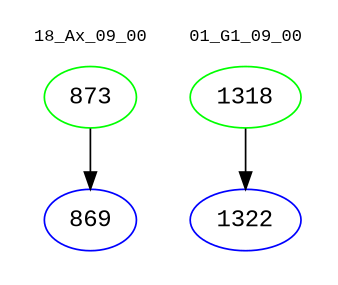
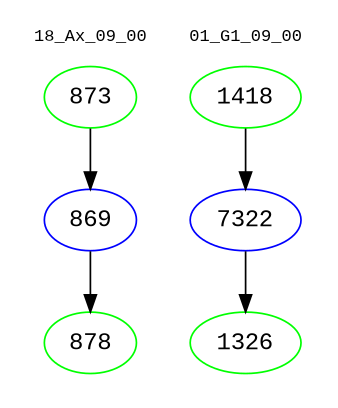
(246, 97) -> (246, 97)
(246, 220) -> (246, 220)
none -> (90, 343)
none -> (246, 343)
